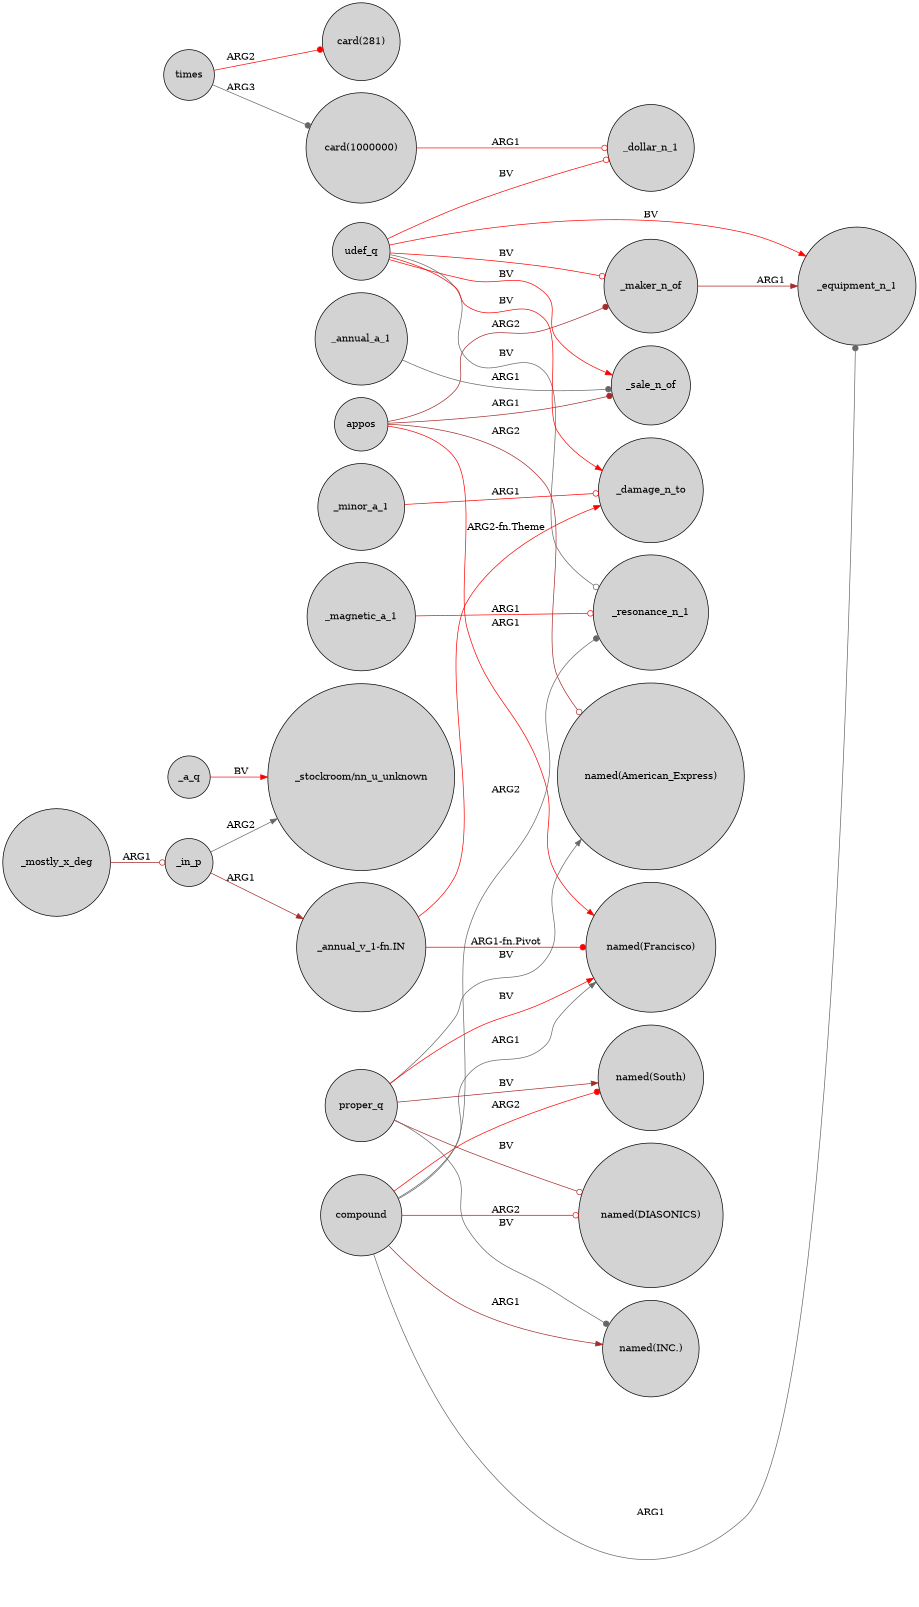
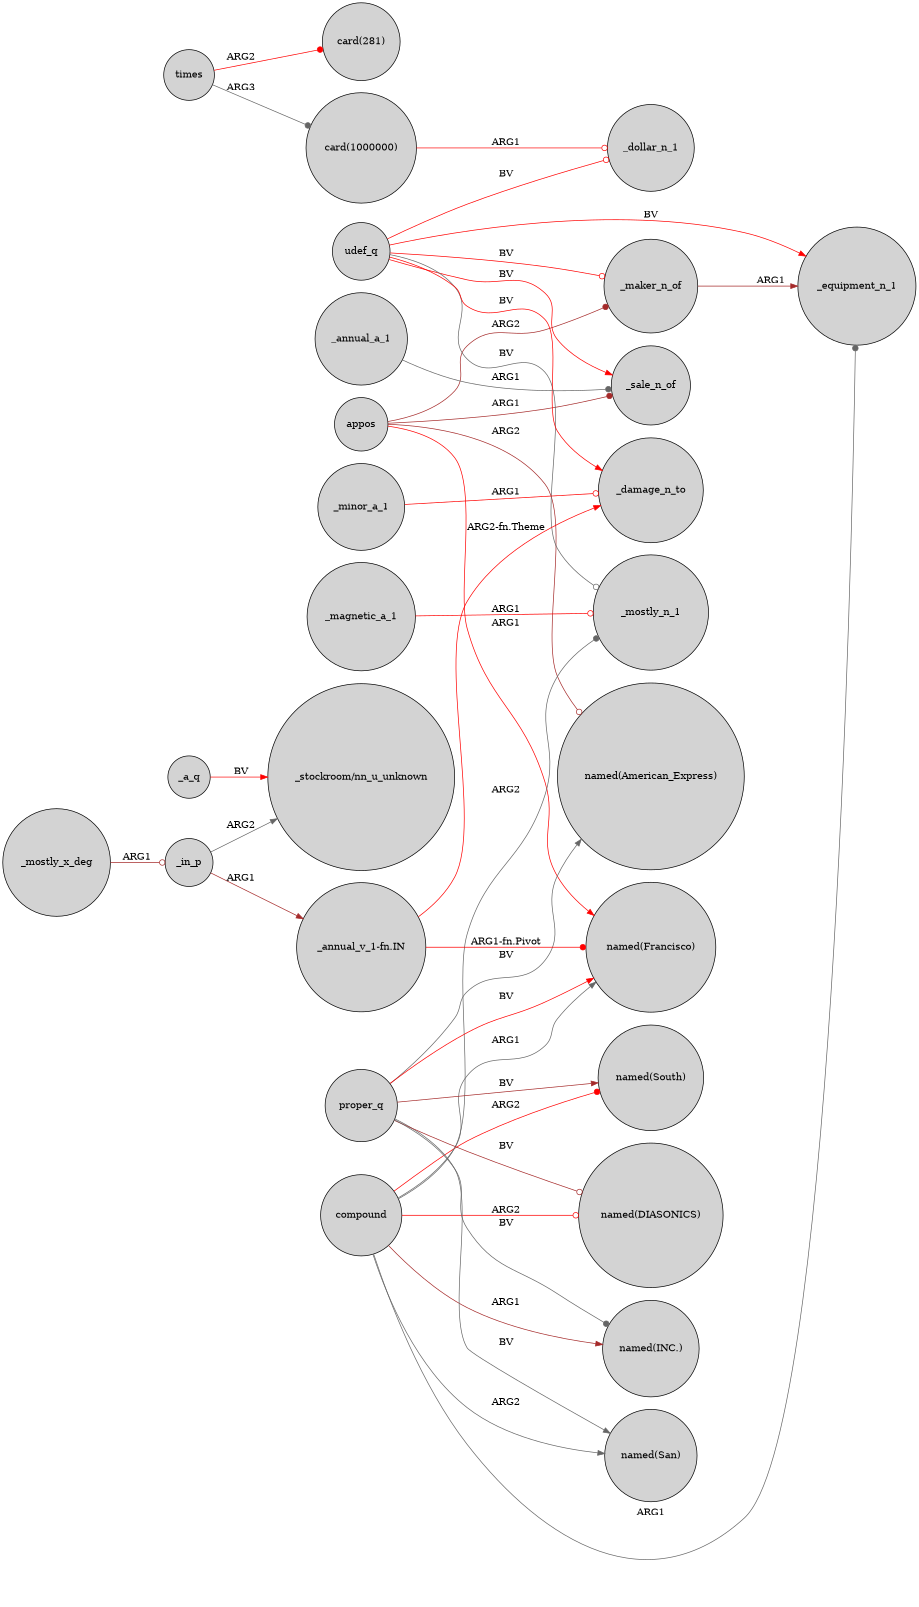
(651, 613) -> (651, 613)
none -> (651, 1456)
